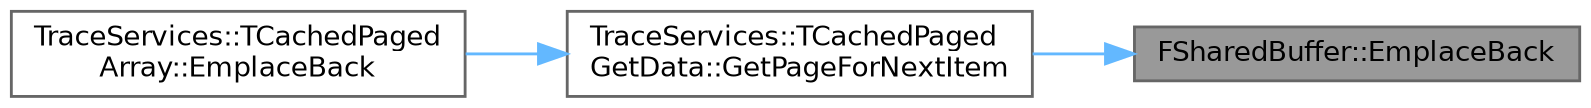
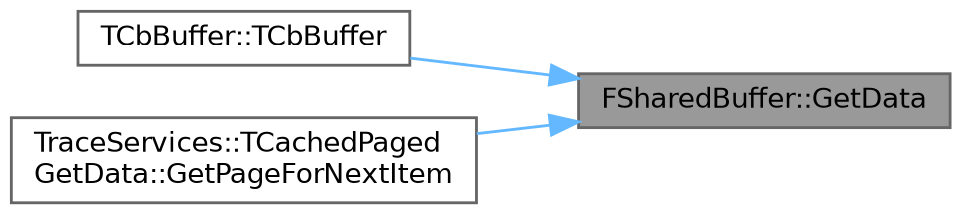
none -> (244, 38)
(238, 54) -> none
(1357, 54) -> (764, 101)
